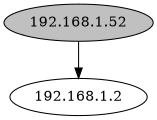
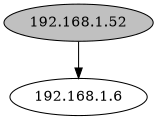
(79, 97) -> (79, 97)
